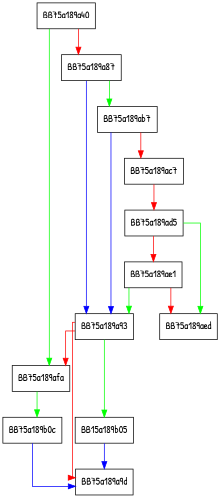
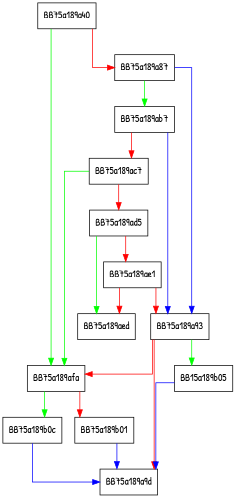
none -> (64, 252)
(129, 297) -> (156, 297)
none -> (104, 430)
